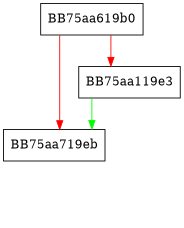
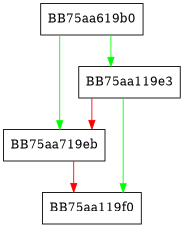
(111, 46) -> (111, 46)
(60, 78) -> (60, 78)
(92, 109) -> (92, 109)
none -> (92, 208)
